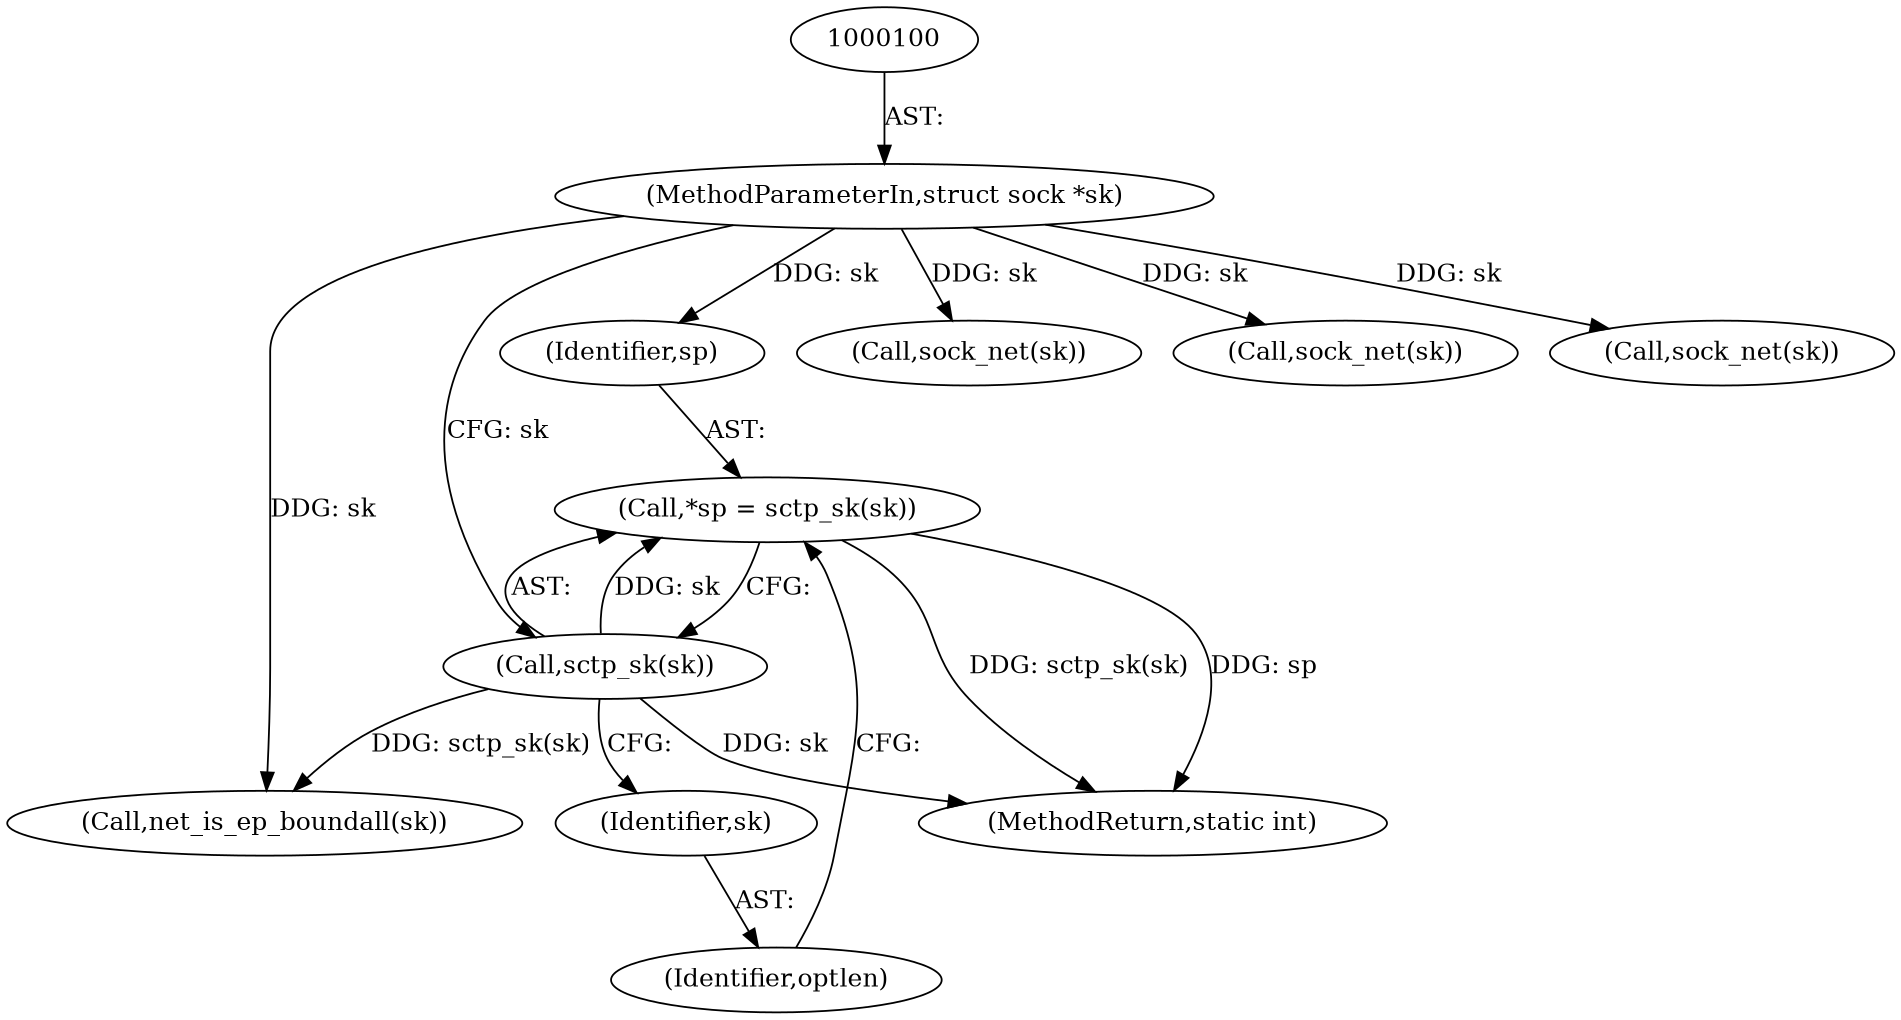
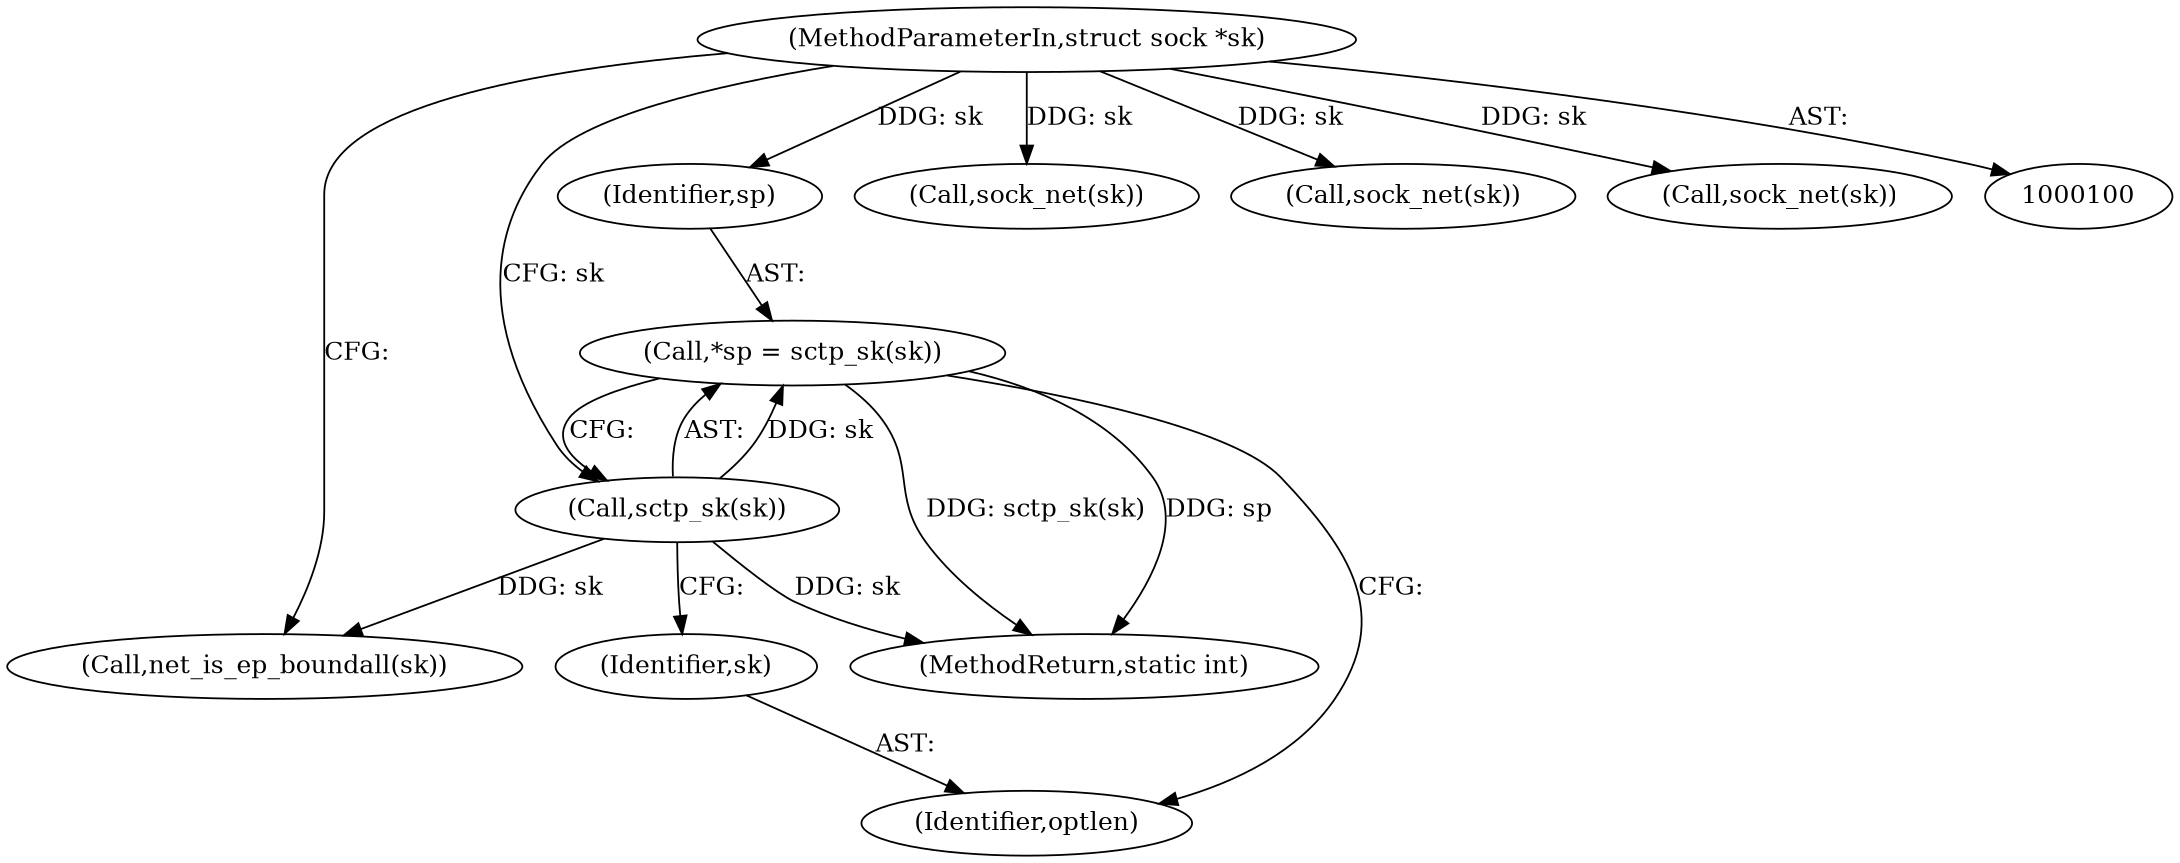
(884, 109) -> (1633, 105)
(323, 510) -> (361, 353)
(481, 745) -> (550, 588)
(853, 753) -> (1311, 511)
